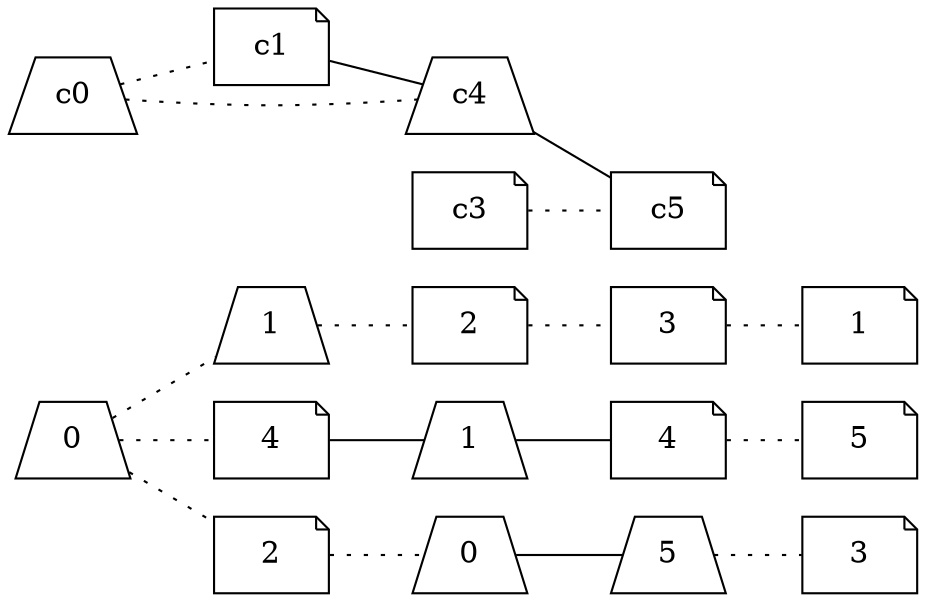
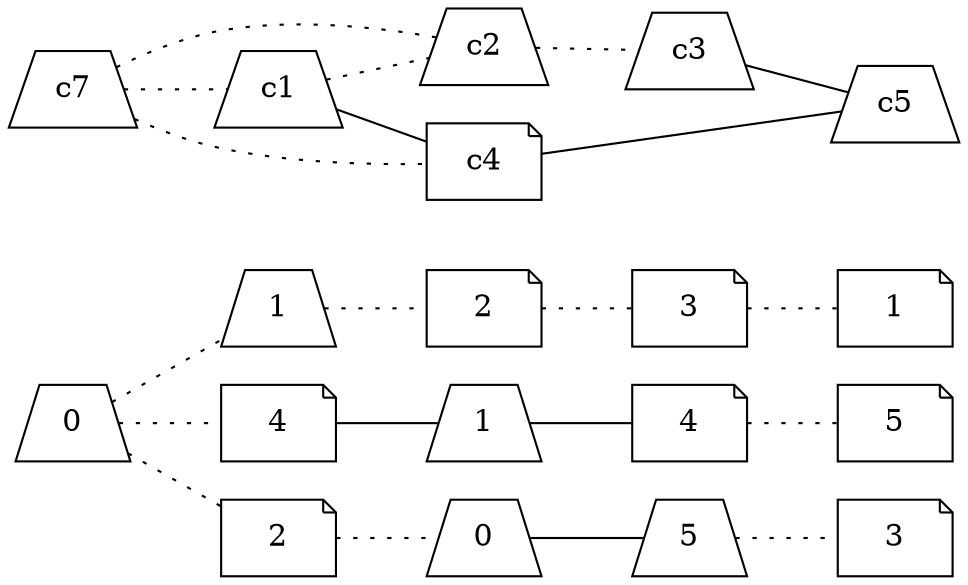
(271, 47) -> (279, 89)
none -> (484, 47)
(73, 96) -> (73, 89)
(470, 96) -> (484, 162)
(470, 211) -> (690, 51)
(570, 211) -> (797, 79)
(668, 211) -> (895, 104)
